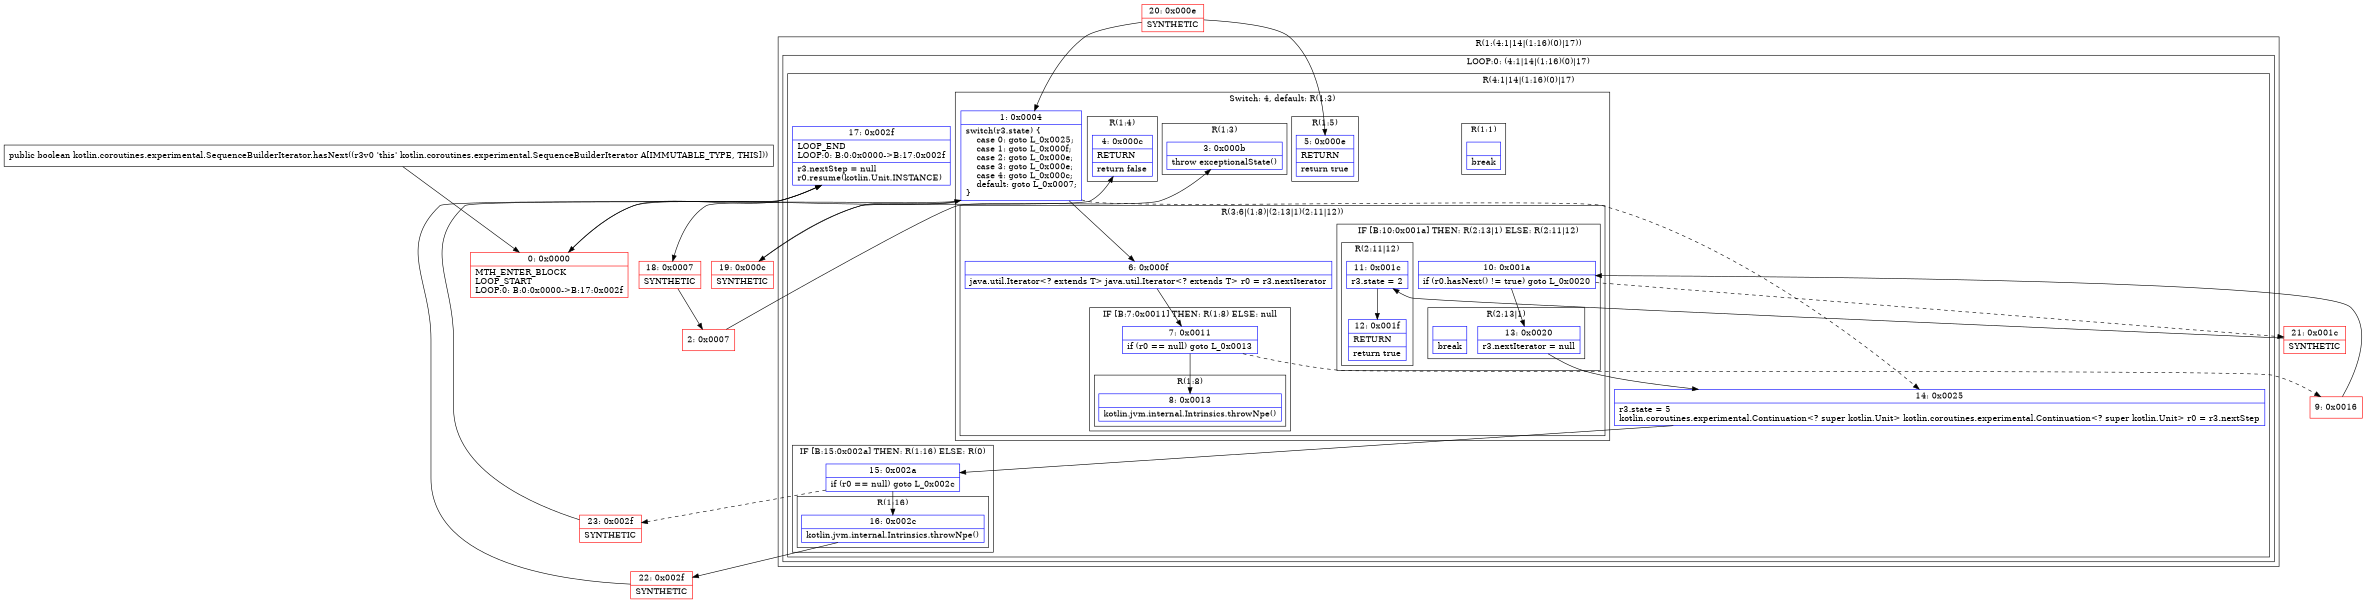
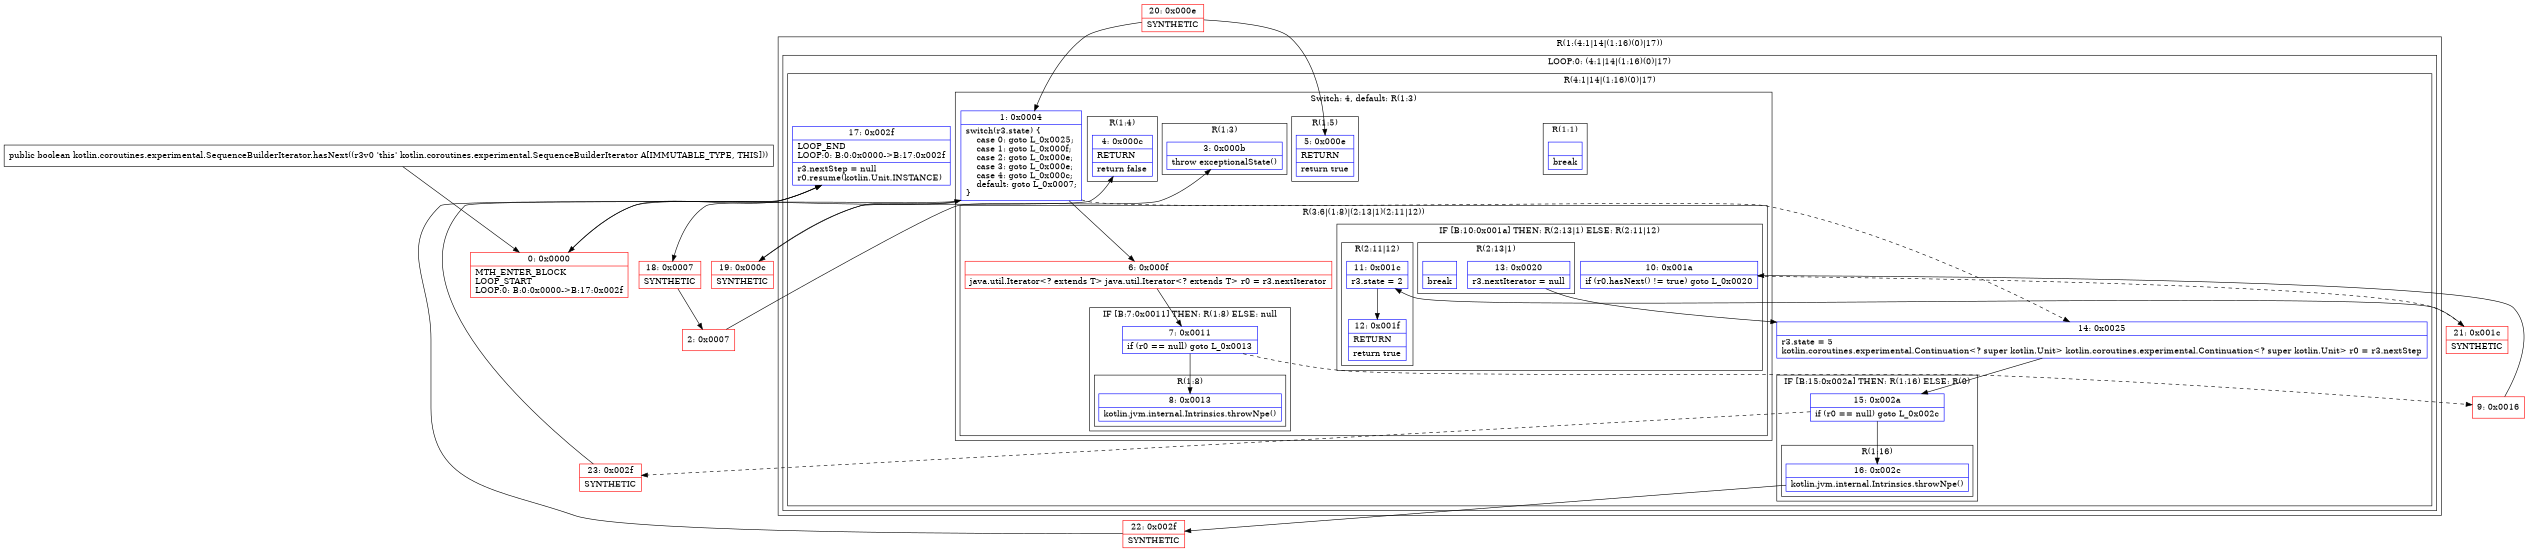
(1148, 275) -> (1148, 275)
(1515, 300) -> none
